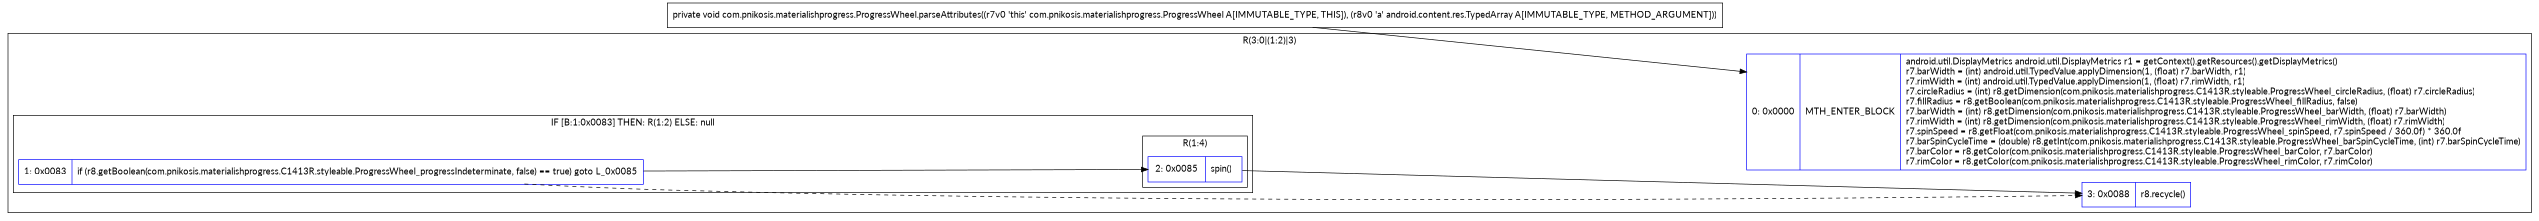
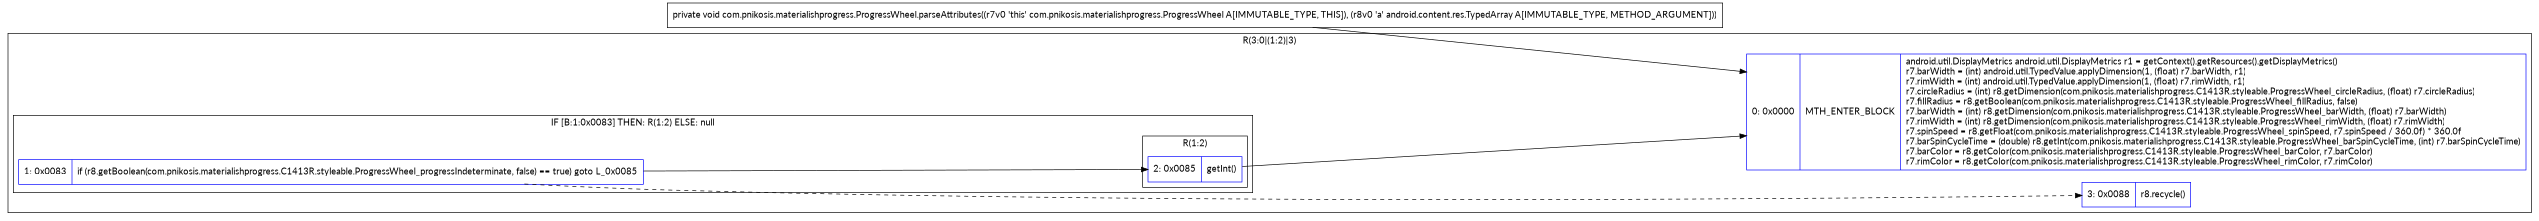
(1195, 144) -> (1195, 144)
(1221, 169) -> (1222, 169)
(1659, 182) -> (1491, 151)
